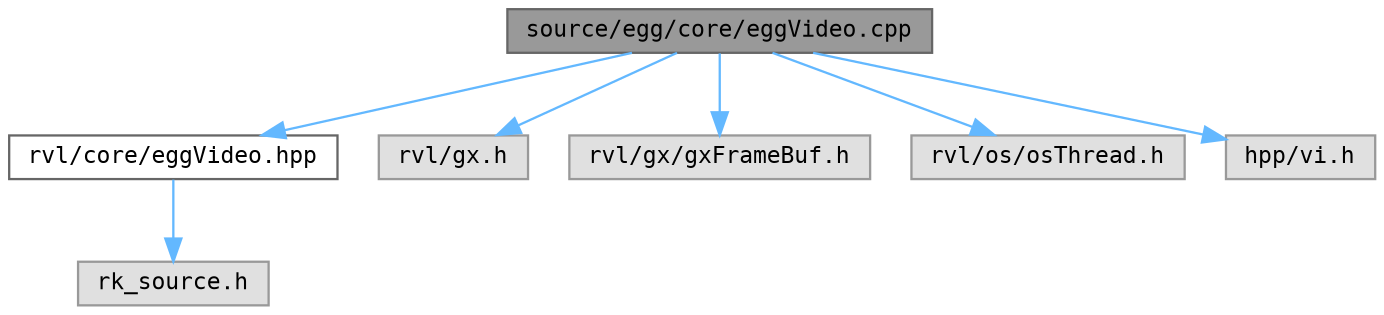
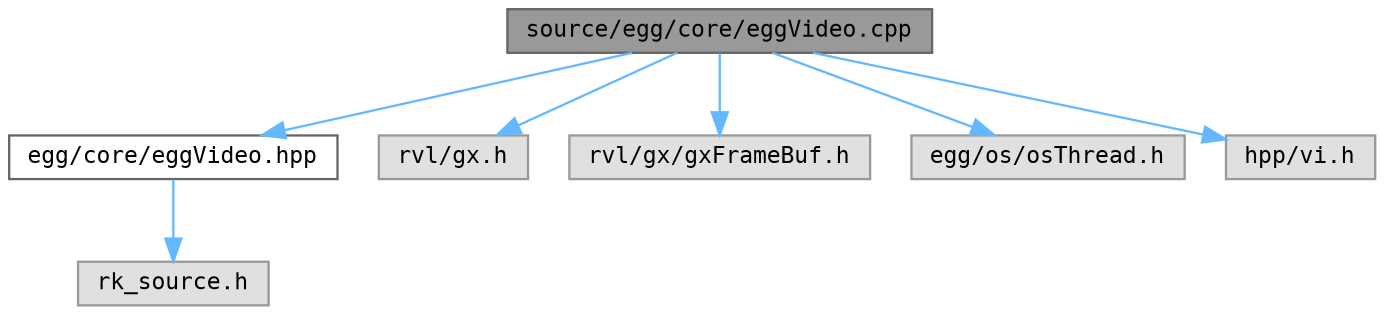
(173, 157) -> (173, 157)
(1048, 157) -> (1048, 157)
